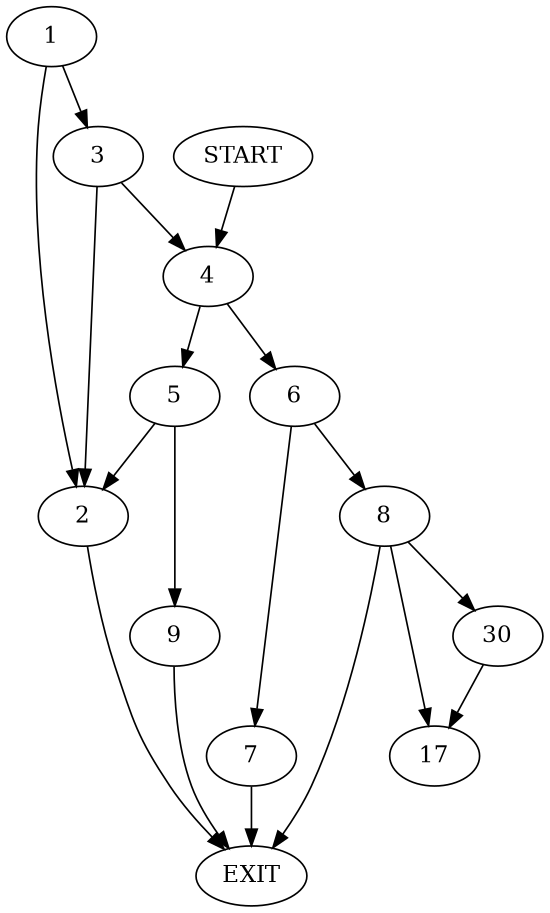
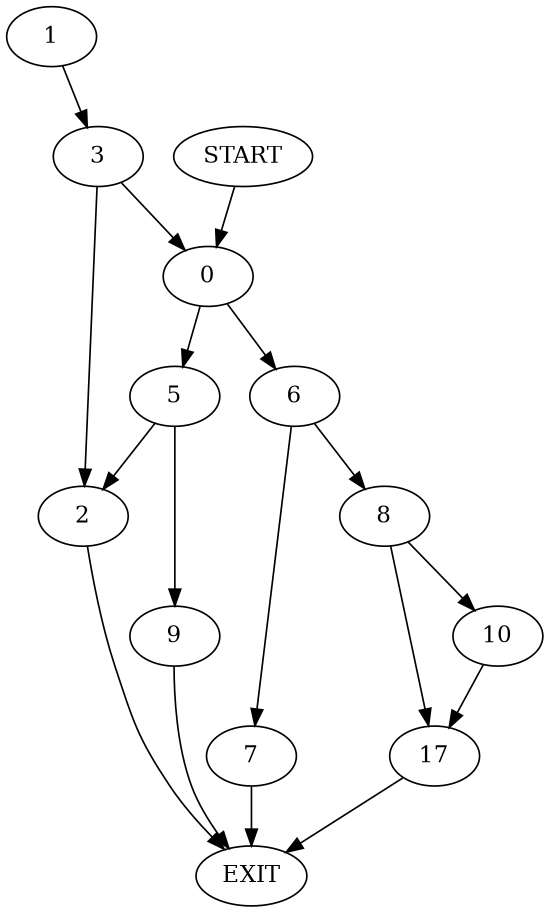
(41, 269) -> none
(208, 276) -> (208, 276)
(498, 636) -> (498, 636)
(345, 695) -> (352, 811)
